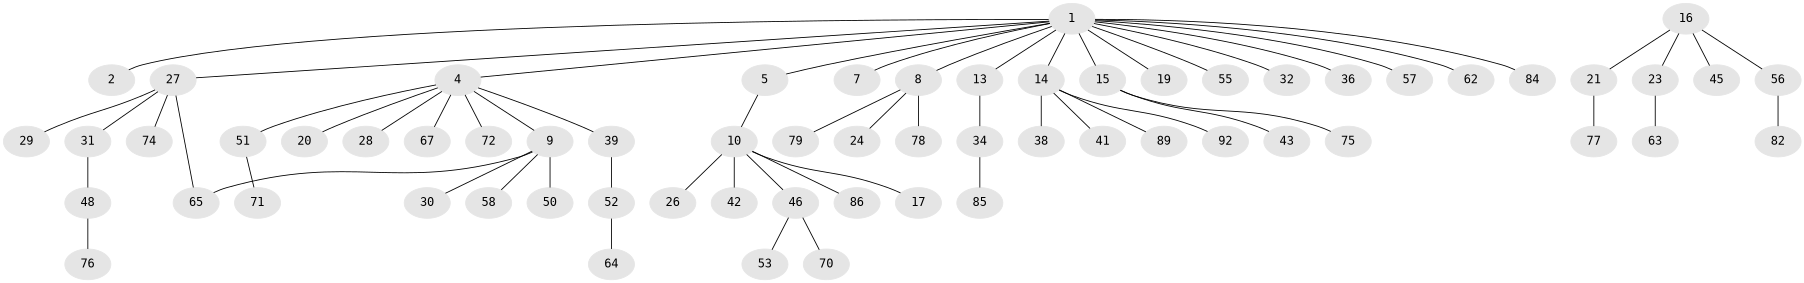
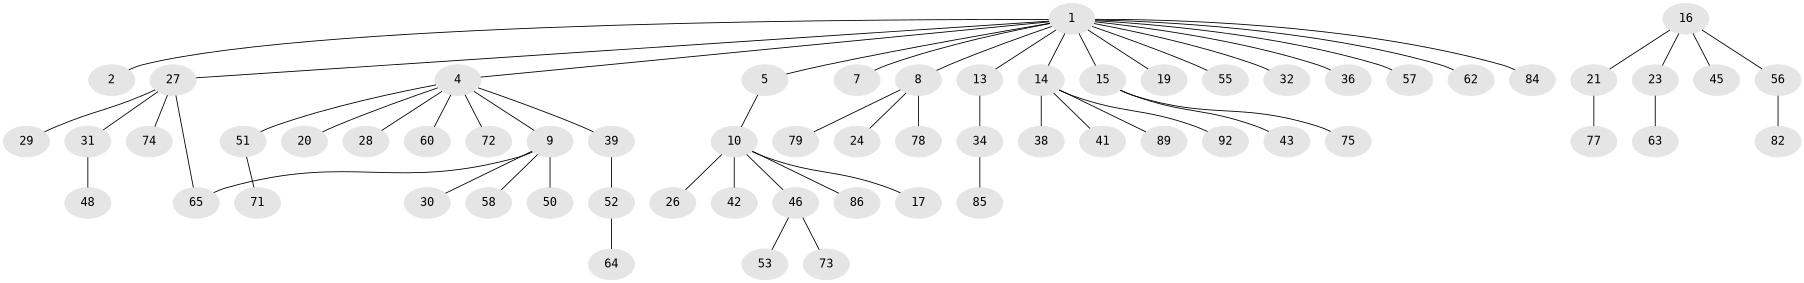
(427, 142) -> (427, 142)
(88, 264) -> none
(826, 264) -> (826, 264)
